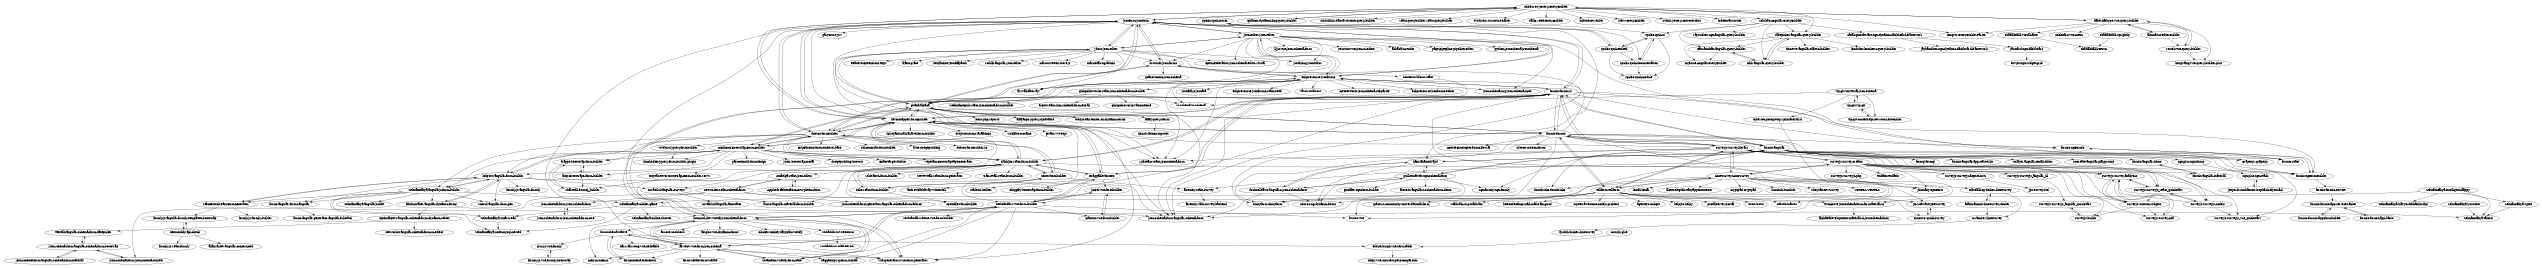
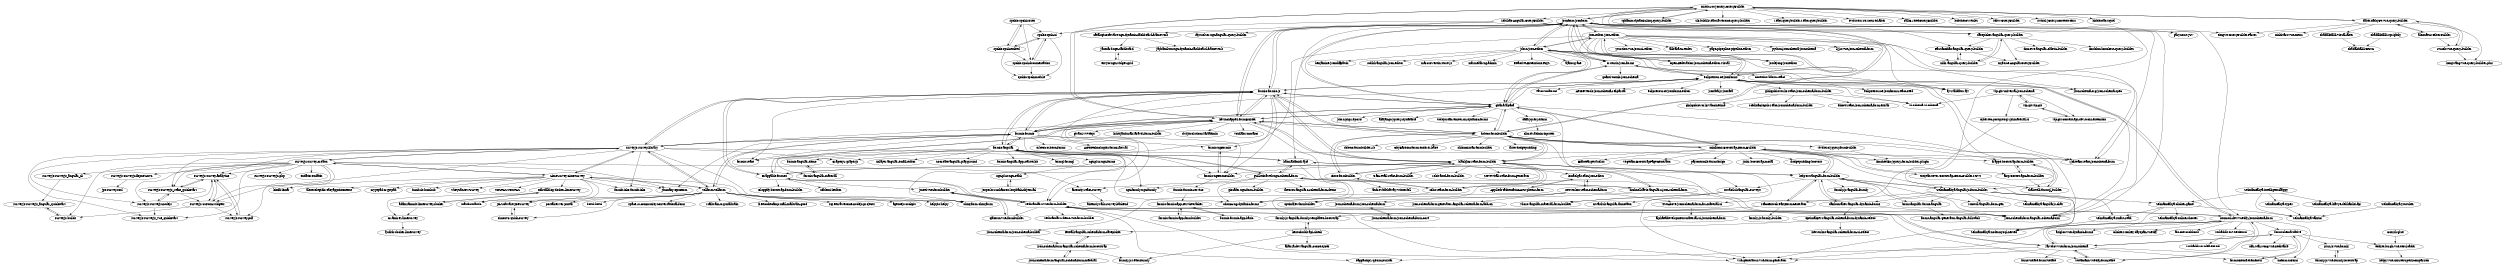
(1730, 21) -> (2104, 21)
none -> (1118, 57)
(851, 133) -> none
(1357, 219) -> none
(108, 254) -> (1103, 254)
